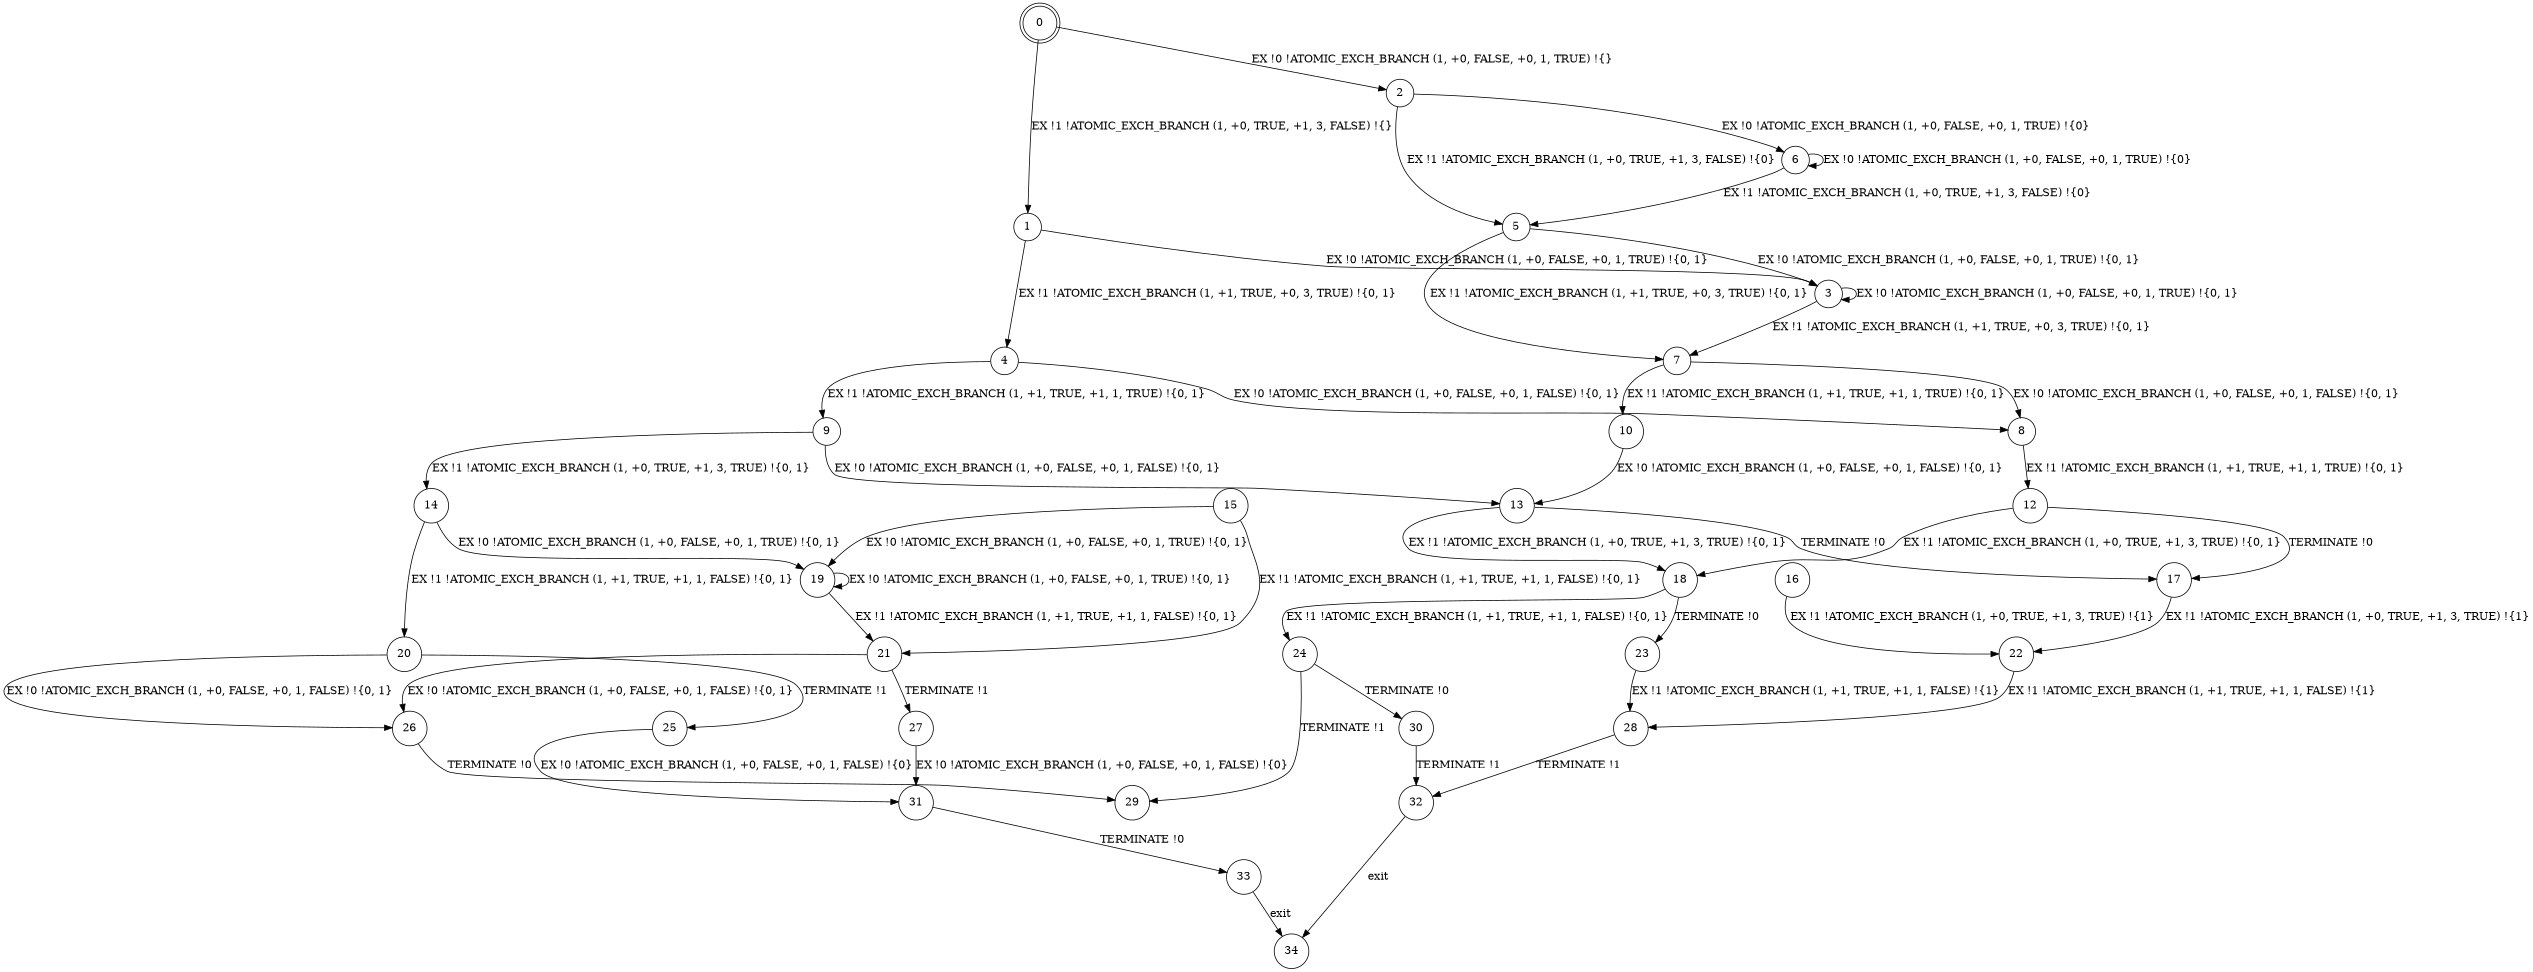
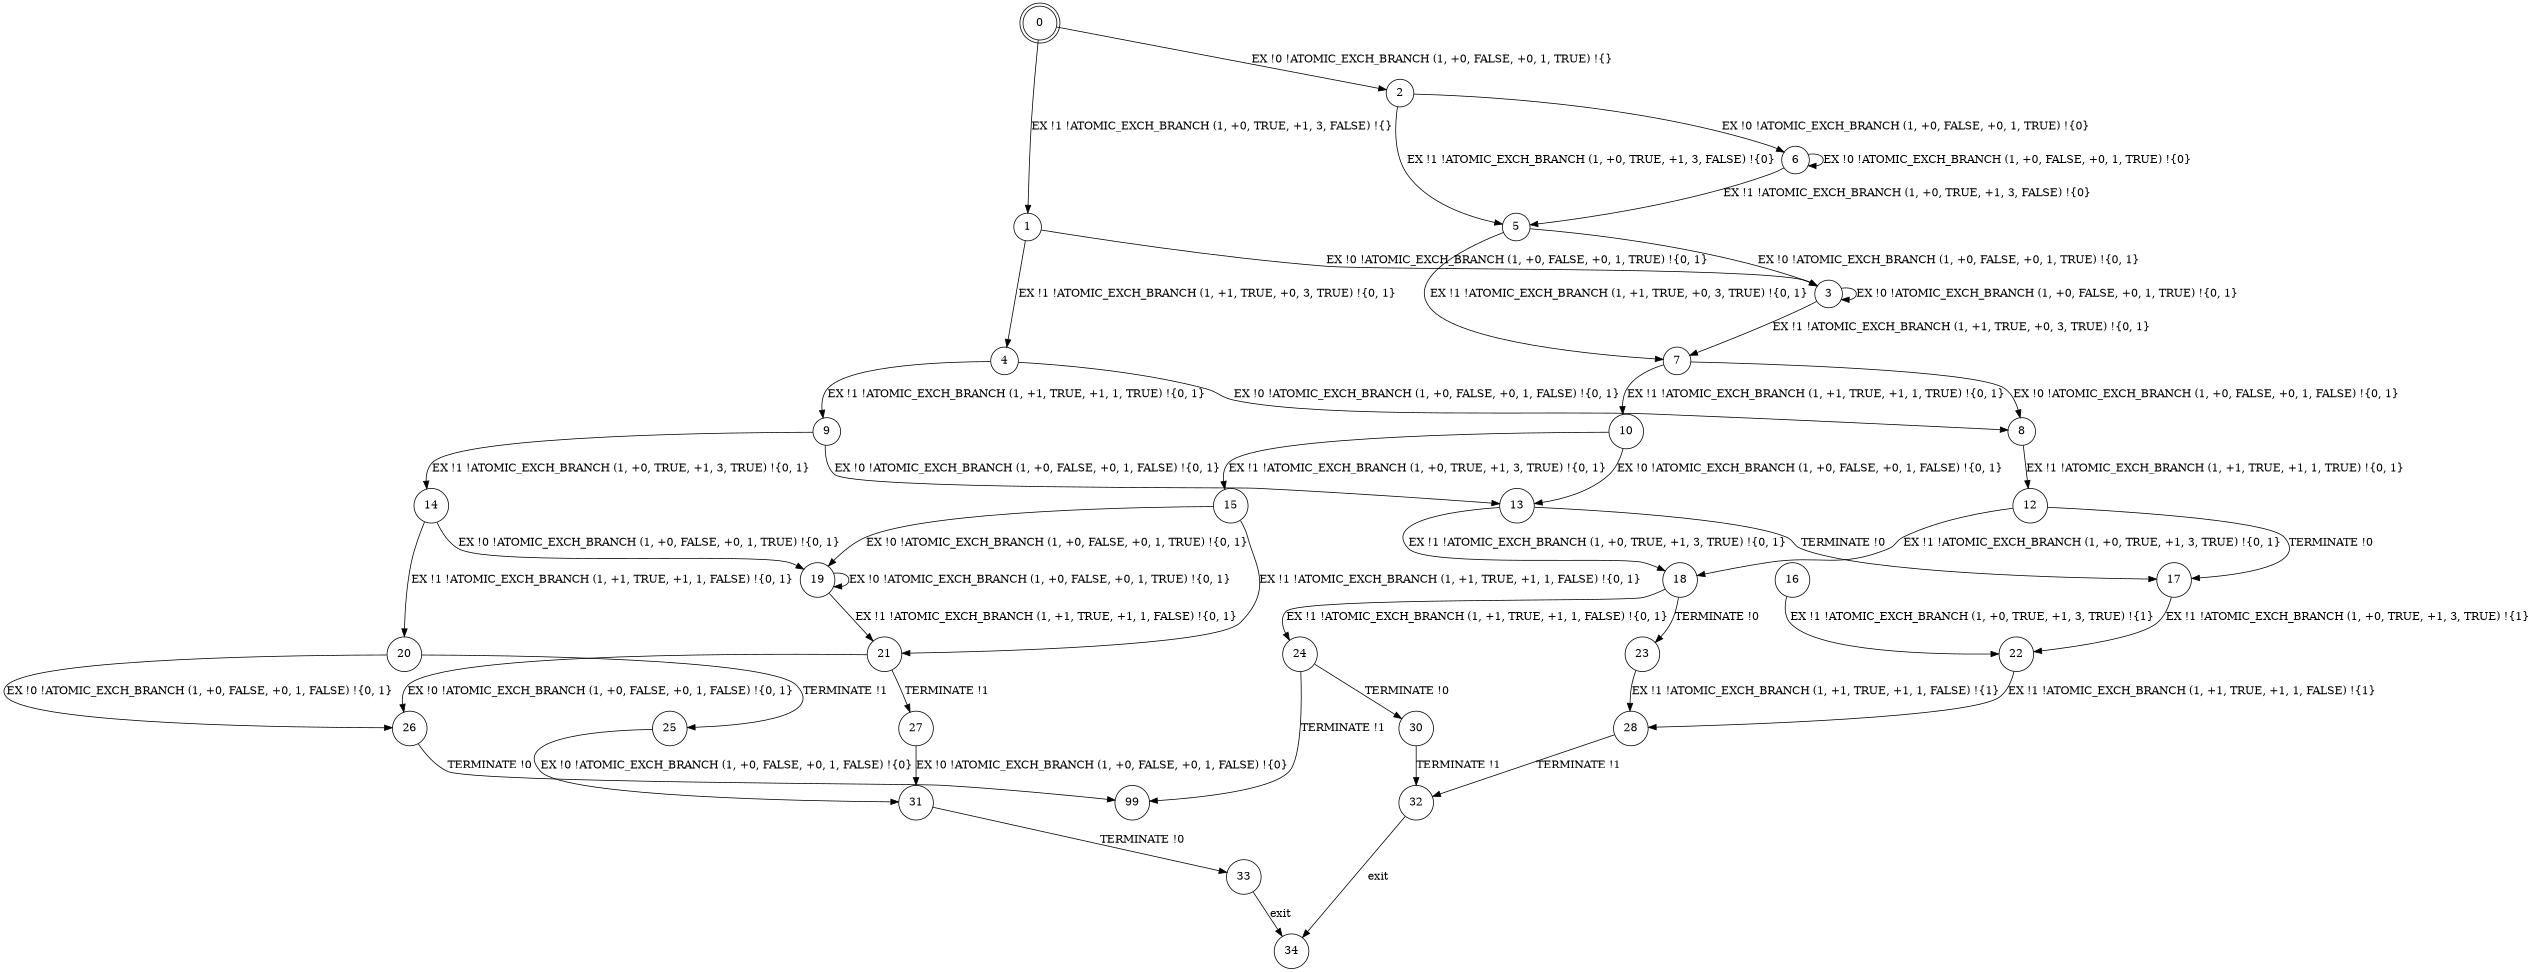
none -> (1407, 437)
(1132, 803) -> (1132, 803)
